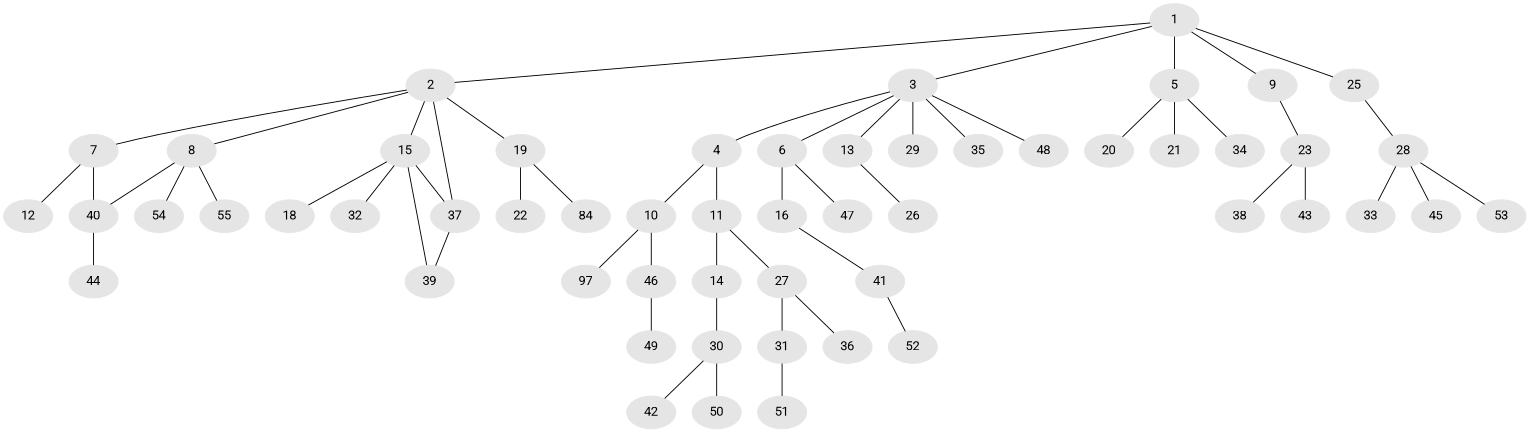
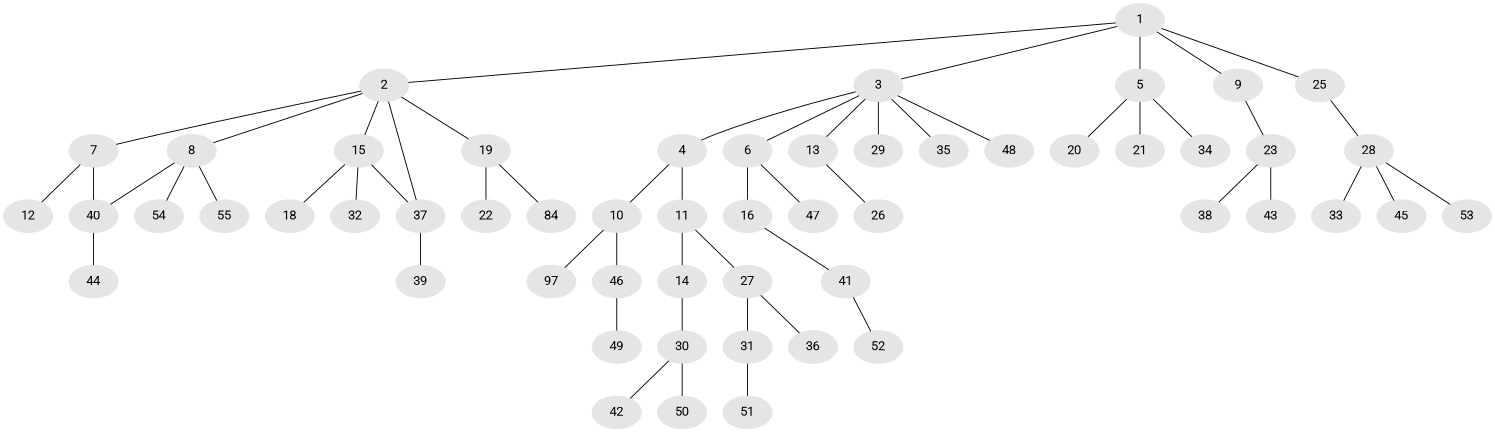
(417, 216) -> none
